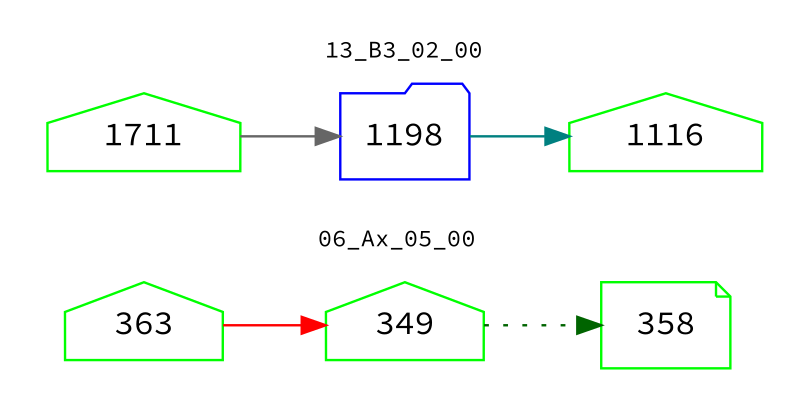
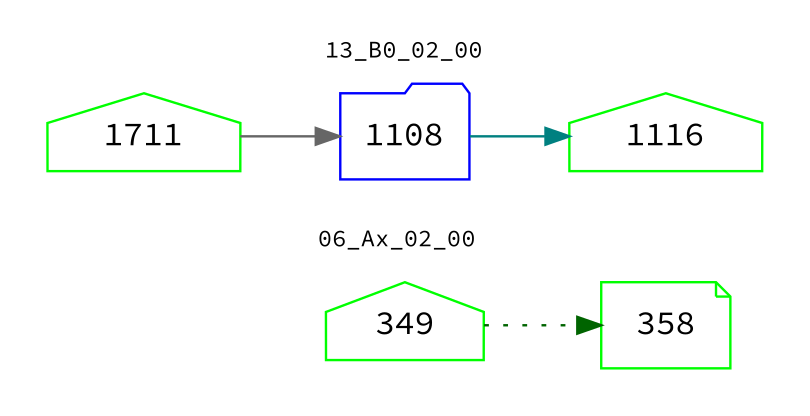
(405, 51) -> (405, 51)
(405, 136) -> (405, 136)
(398, 240) -> (398, 240)
(144, 325) -> none
